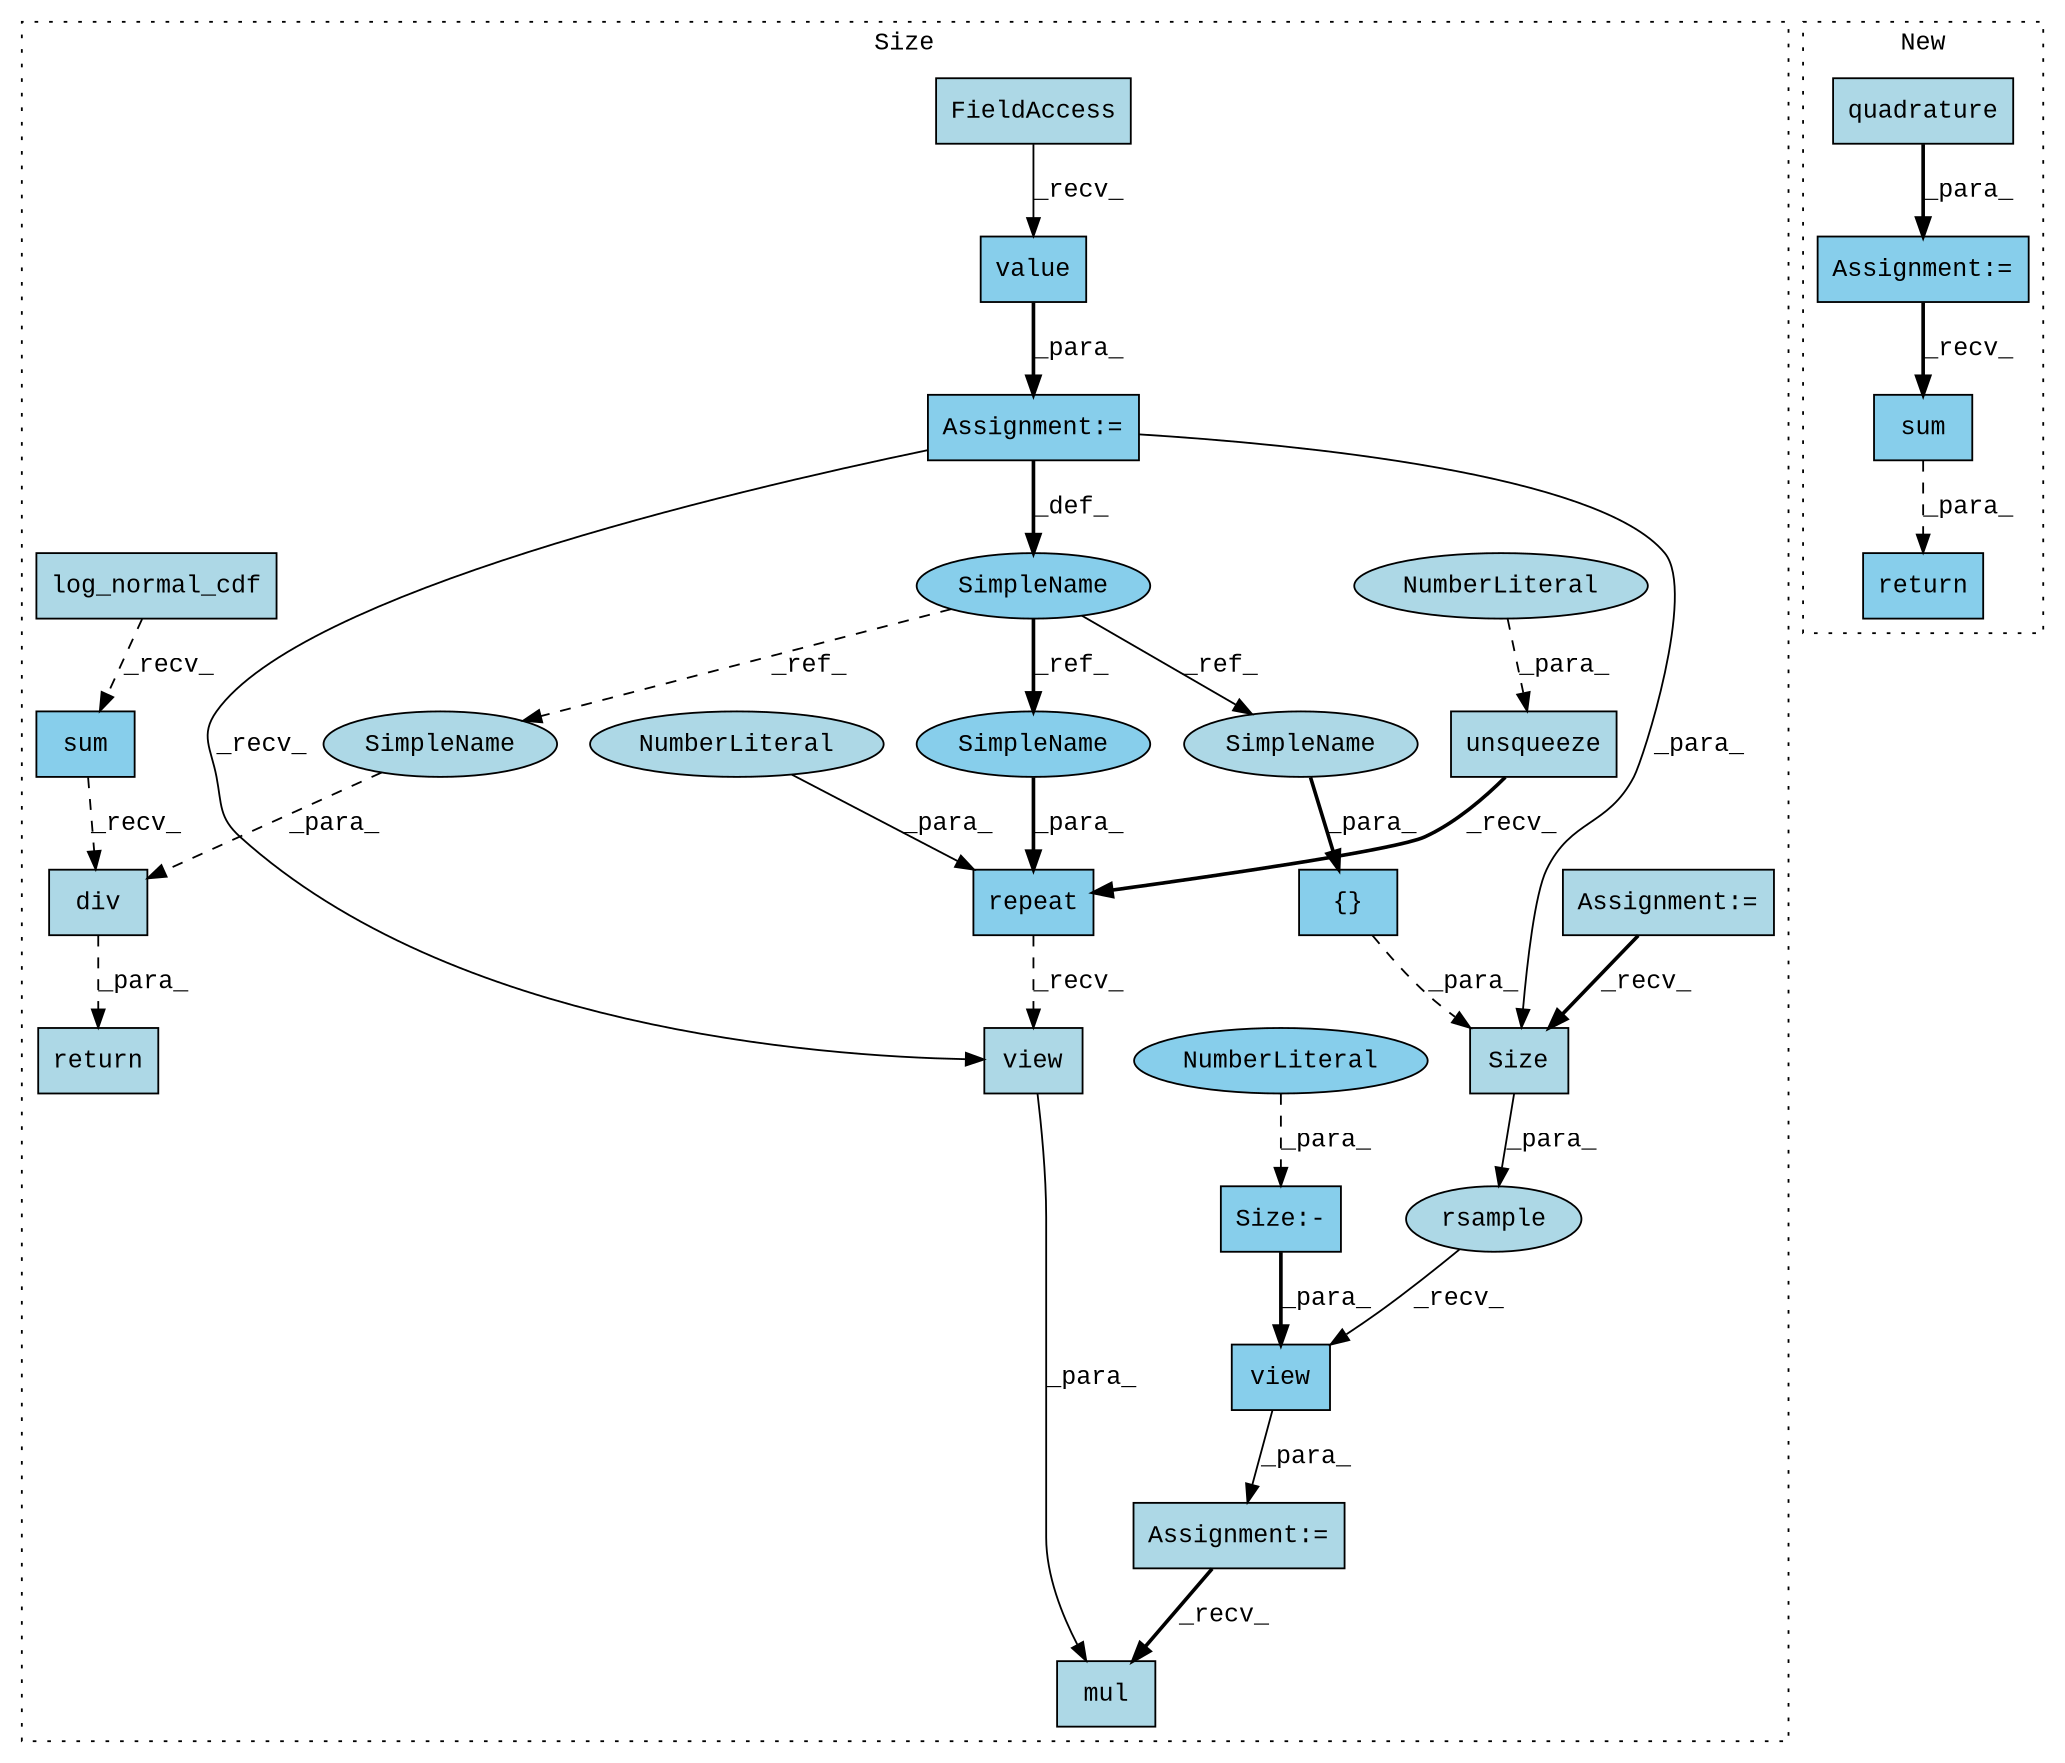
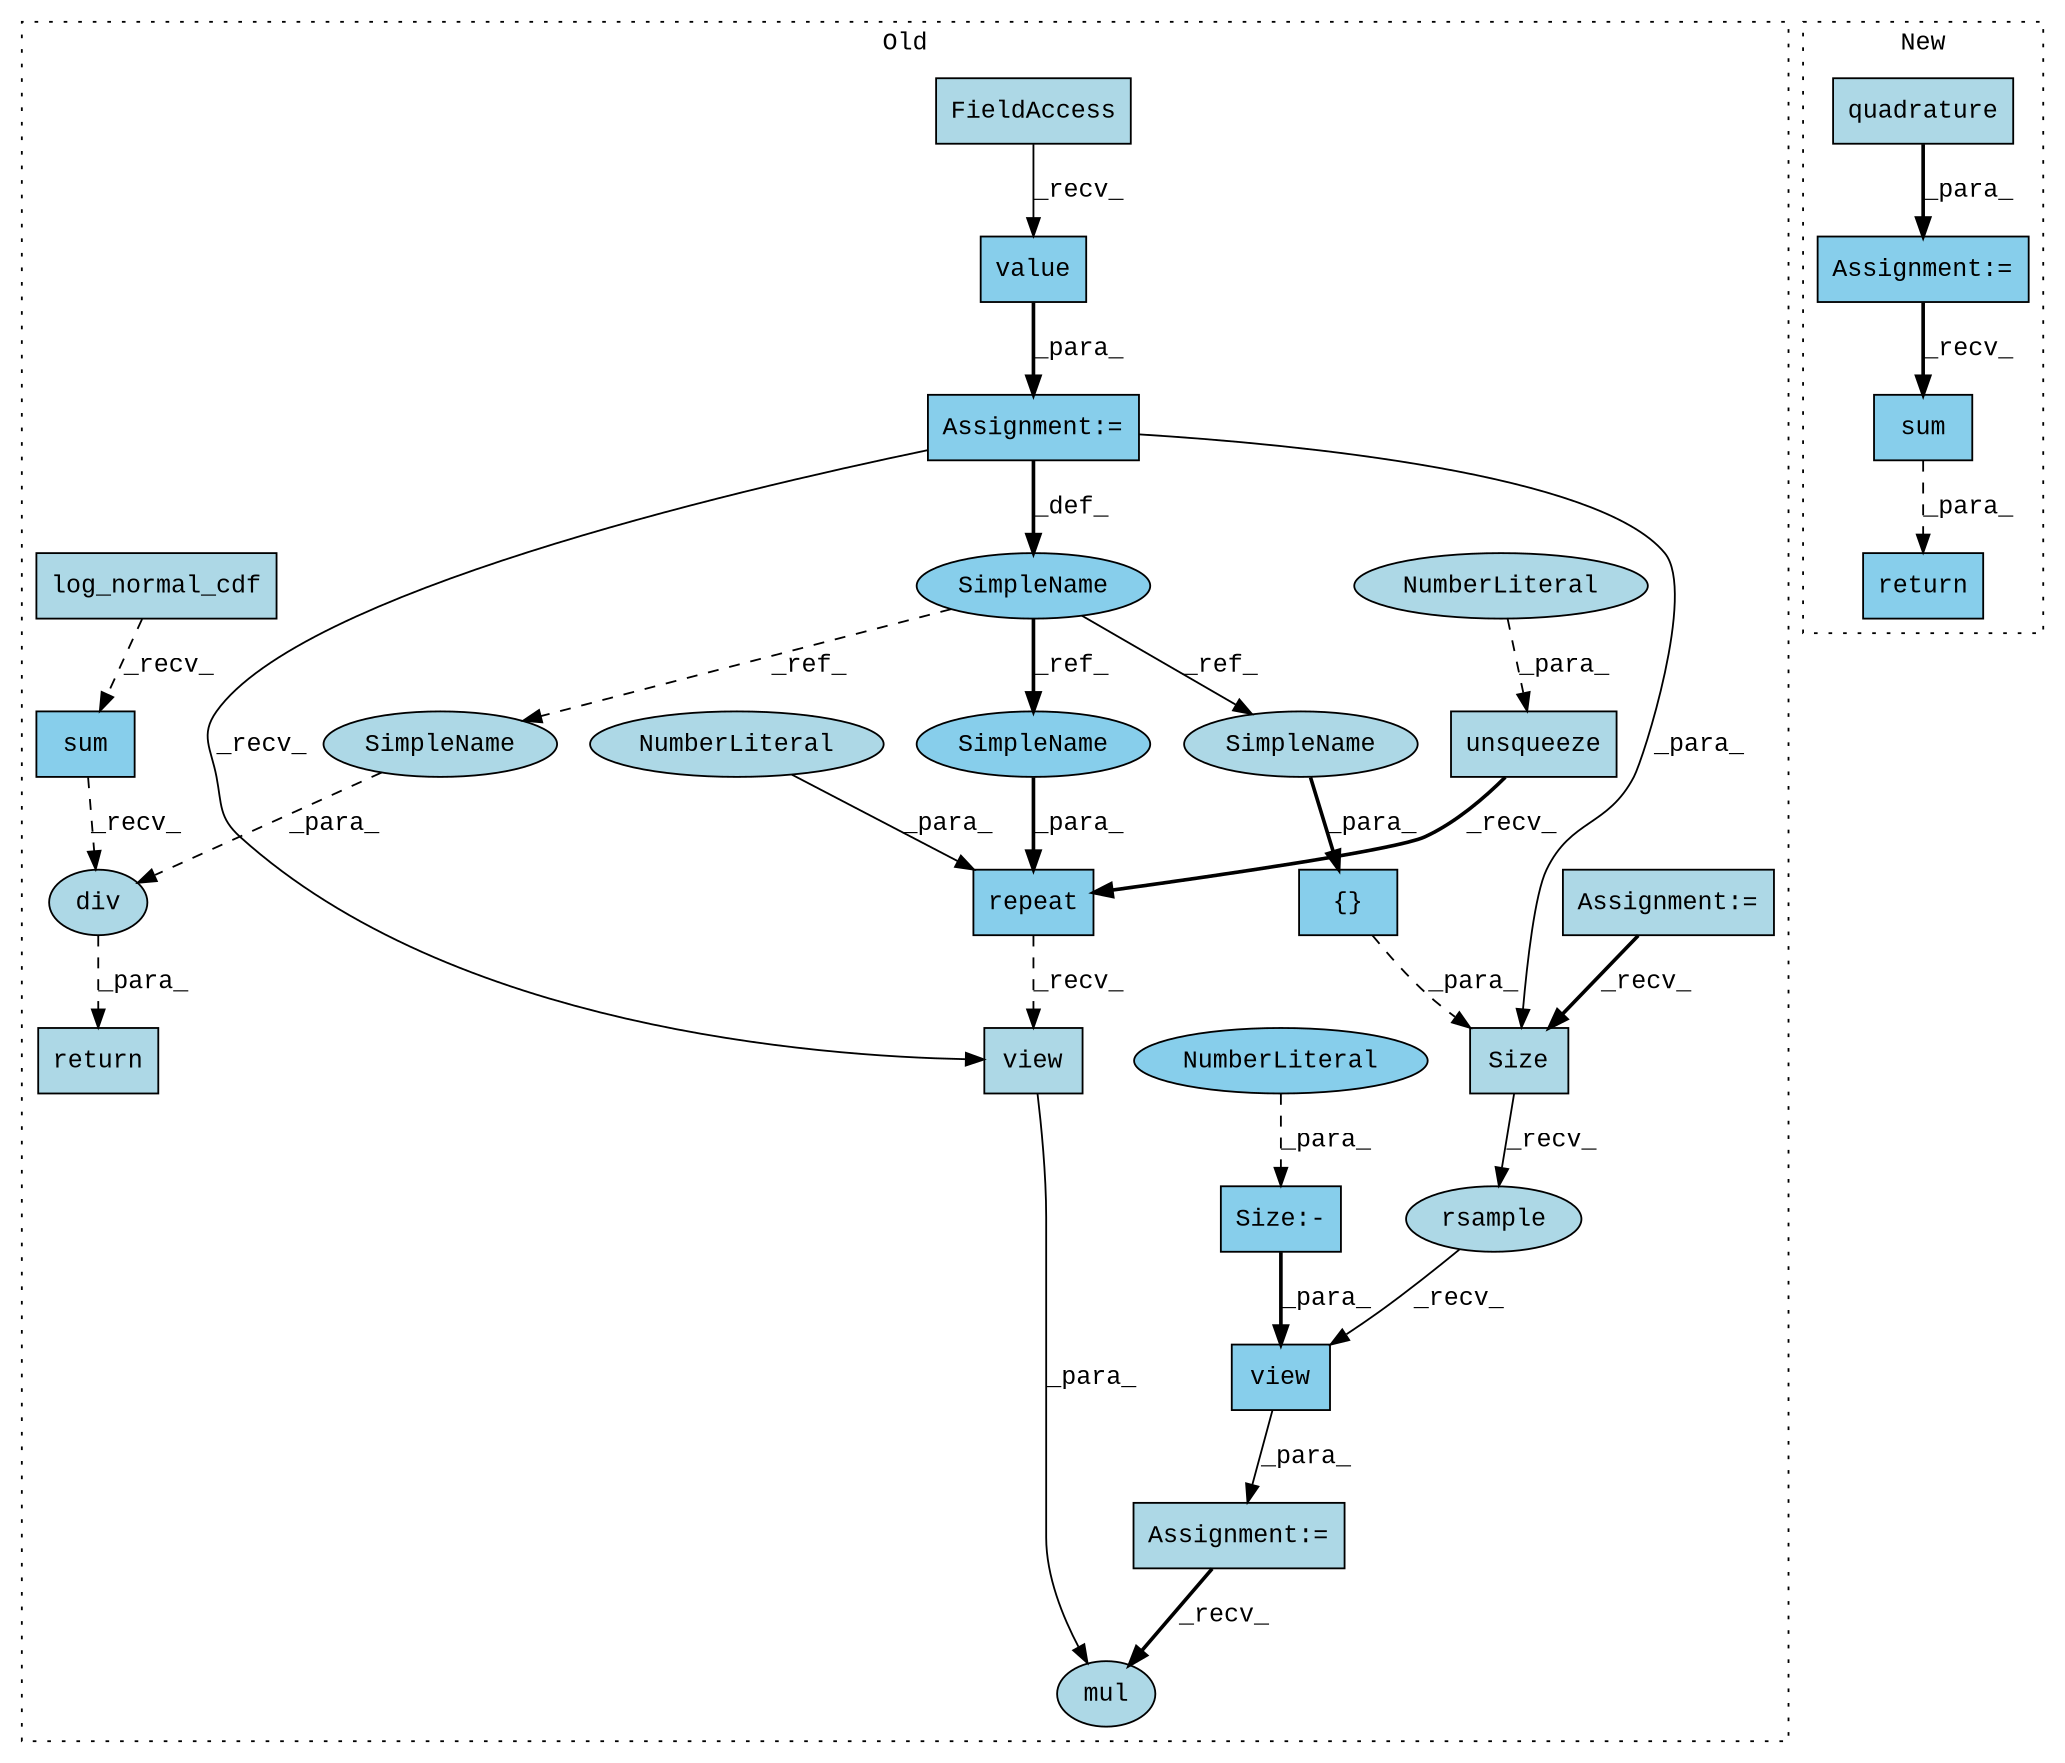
(905, 43) -> (905, 43)
(98, 902) -> (98, 902)
(1552, 1140) -> (1552, 1140)
(1106, 1694) -> (1106, 1694)
